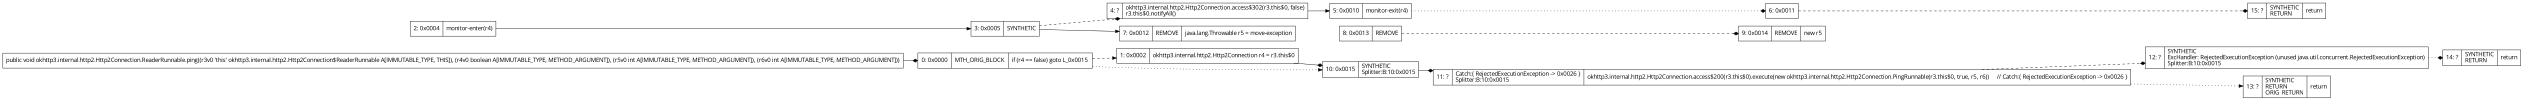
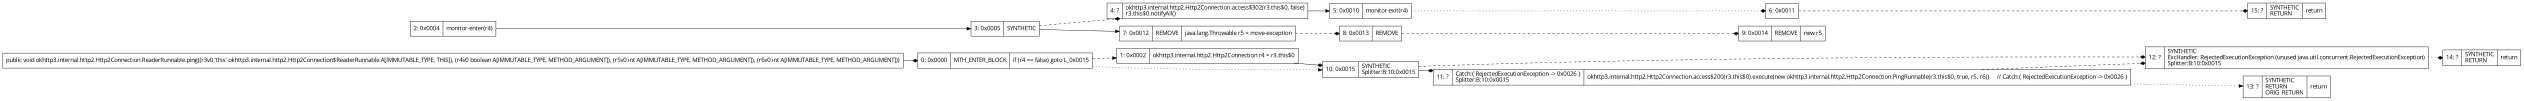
none -> (1315, 34)
none -> (1779, 59)
(979, 60) -> (980, 60)
